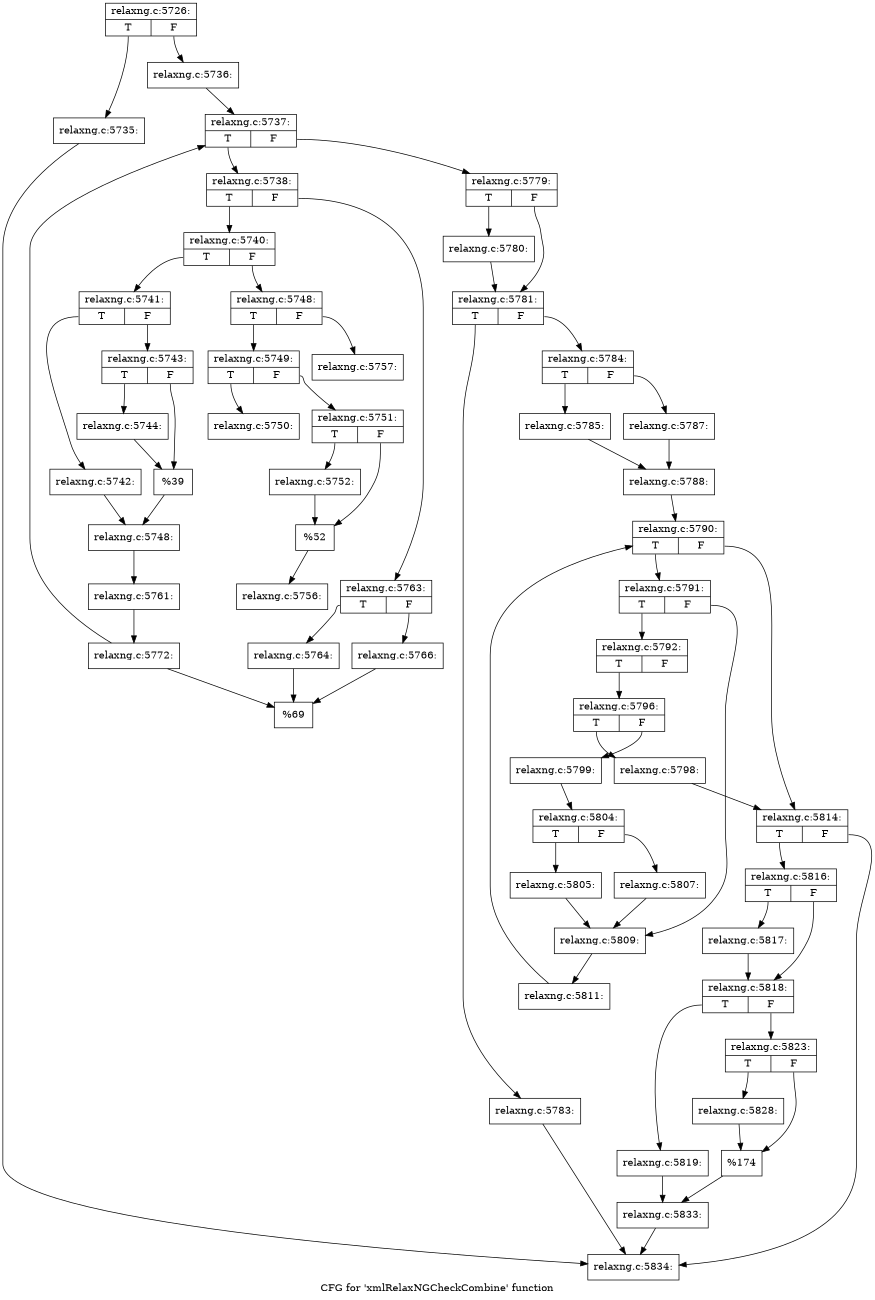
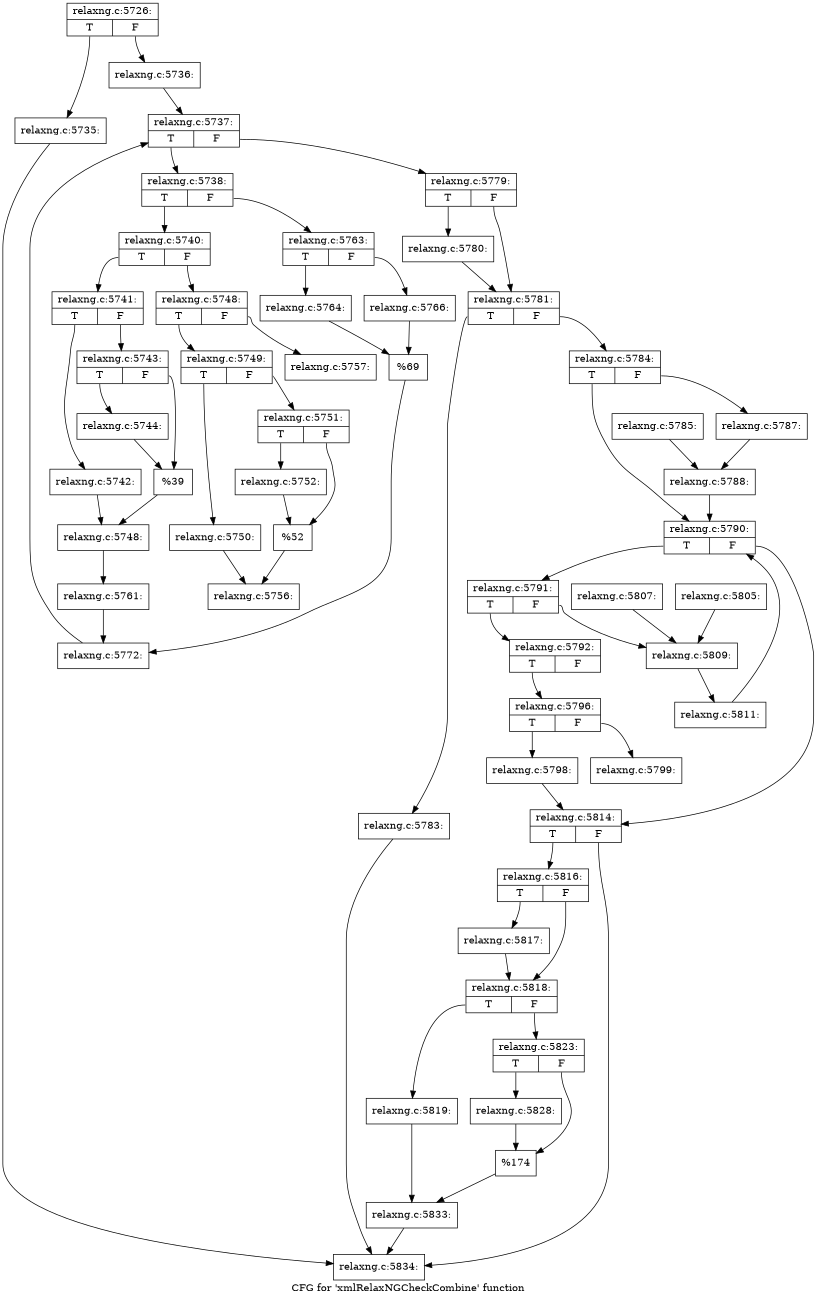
(565, 395) -> (619, 462)
none -> (232, 564)
(217, 687) -> (364, 587)
(579, 826) -> none
